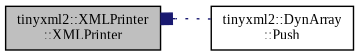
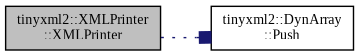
(193, 19) -> (179, 38)
